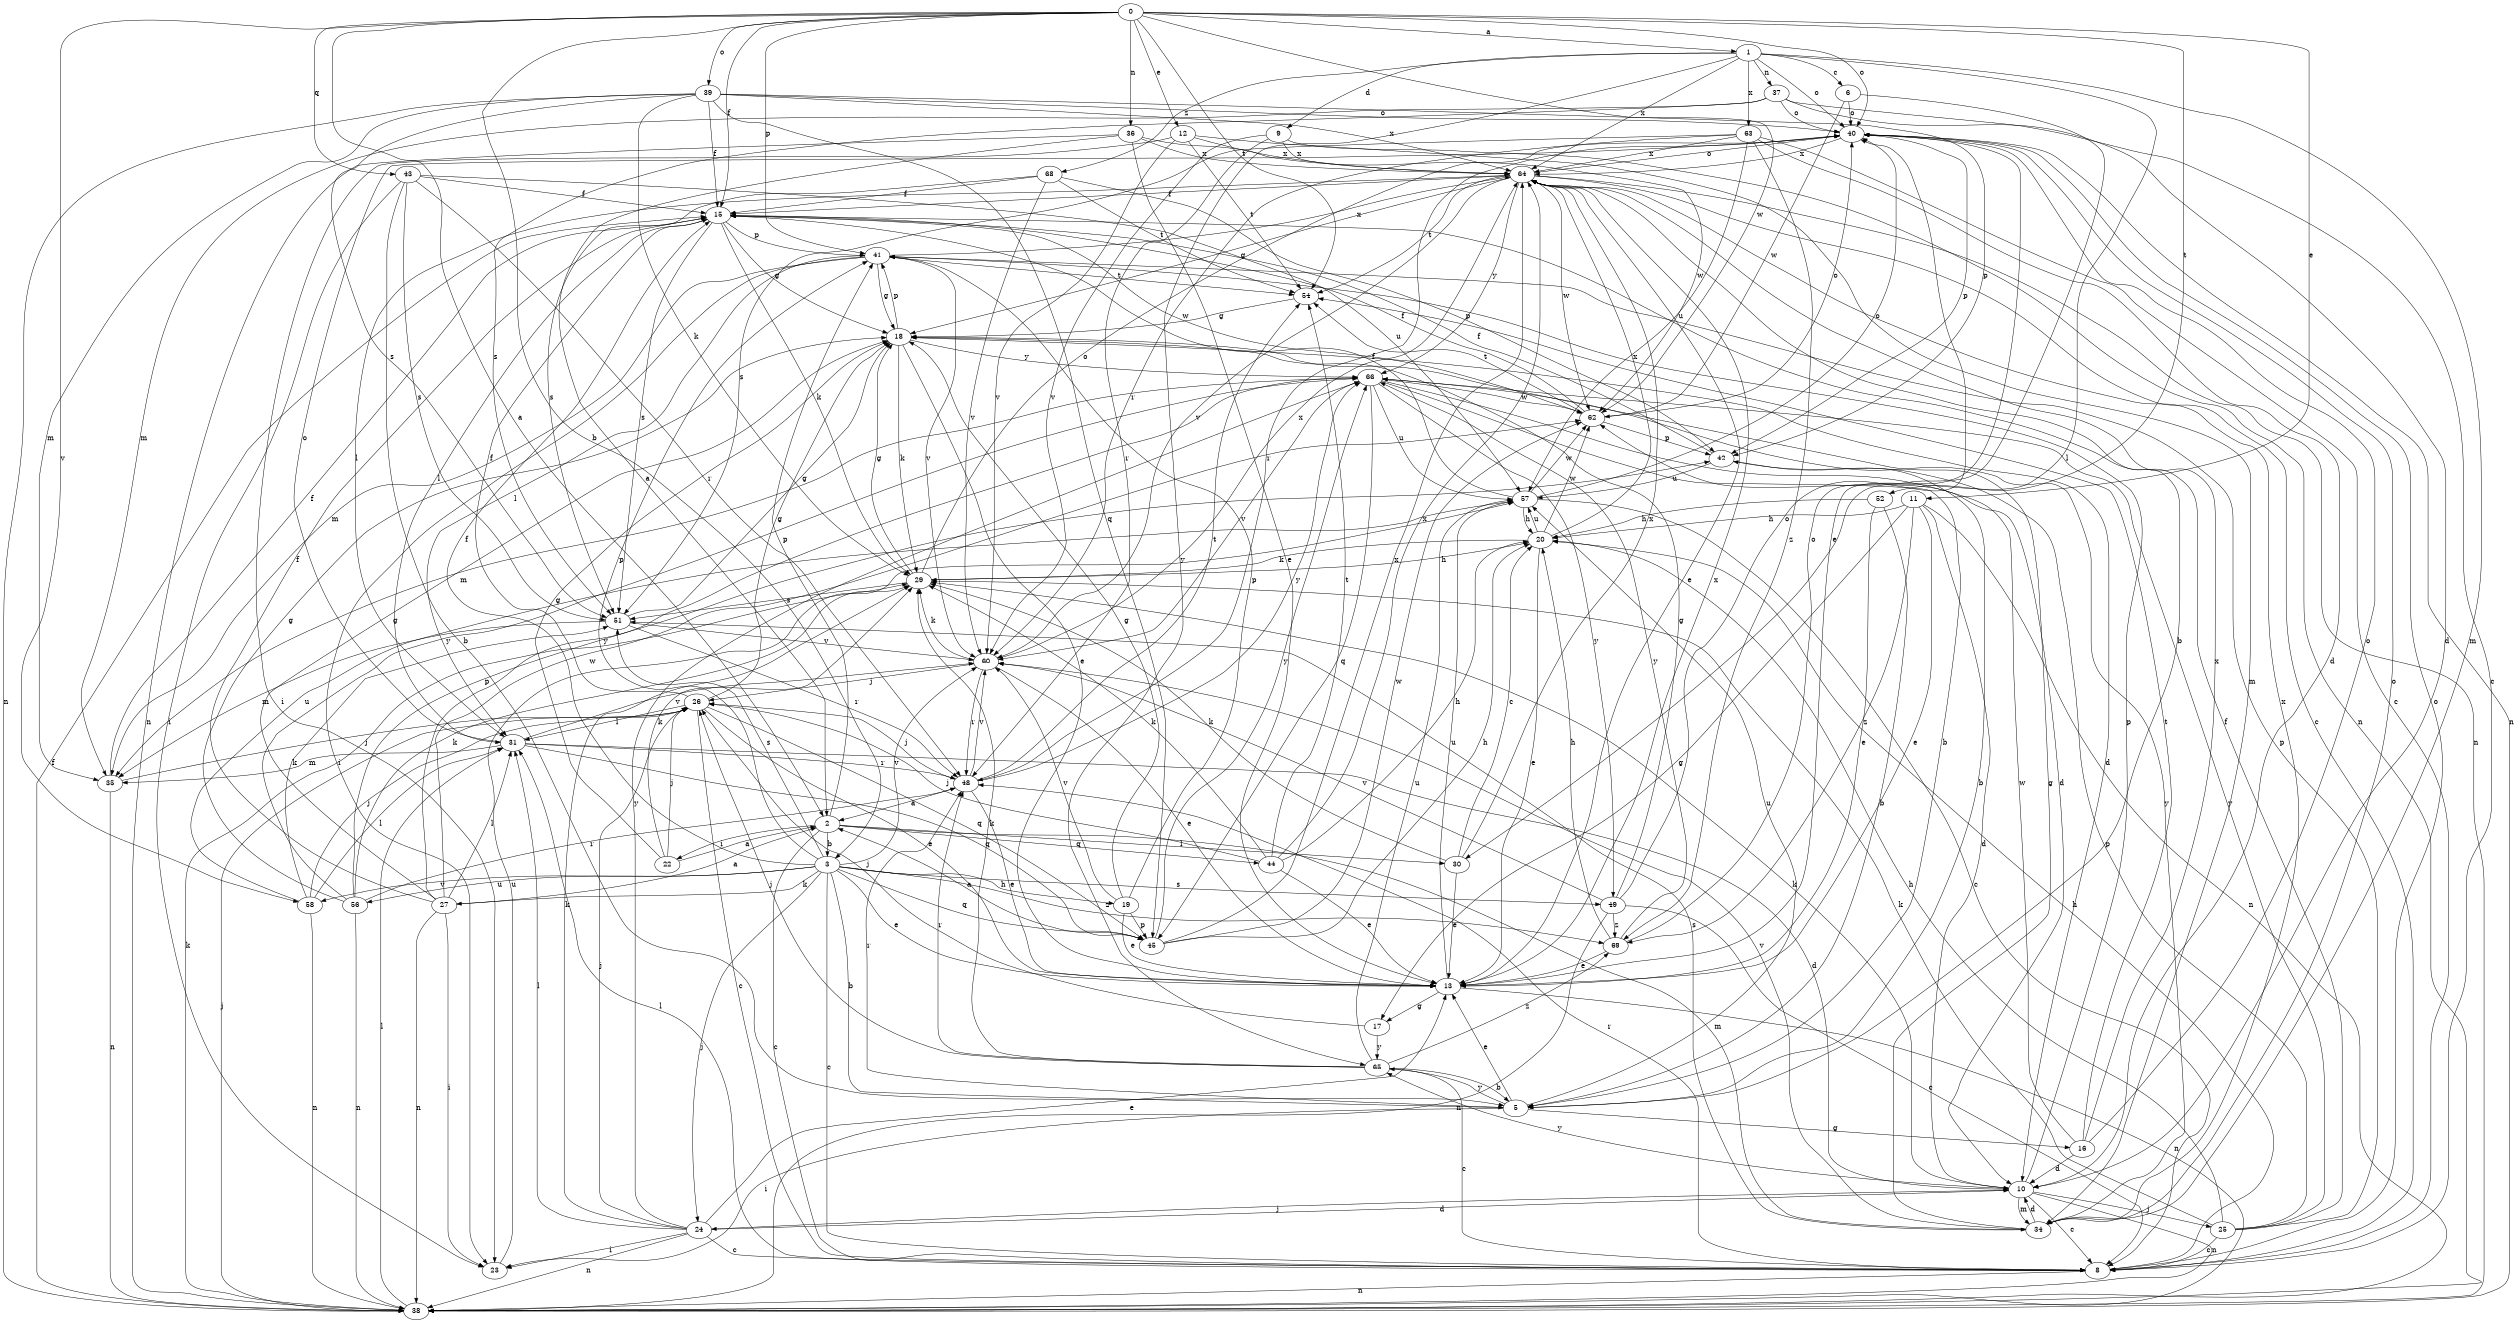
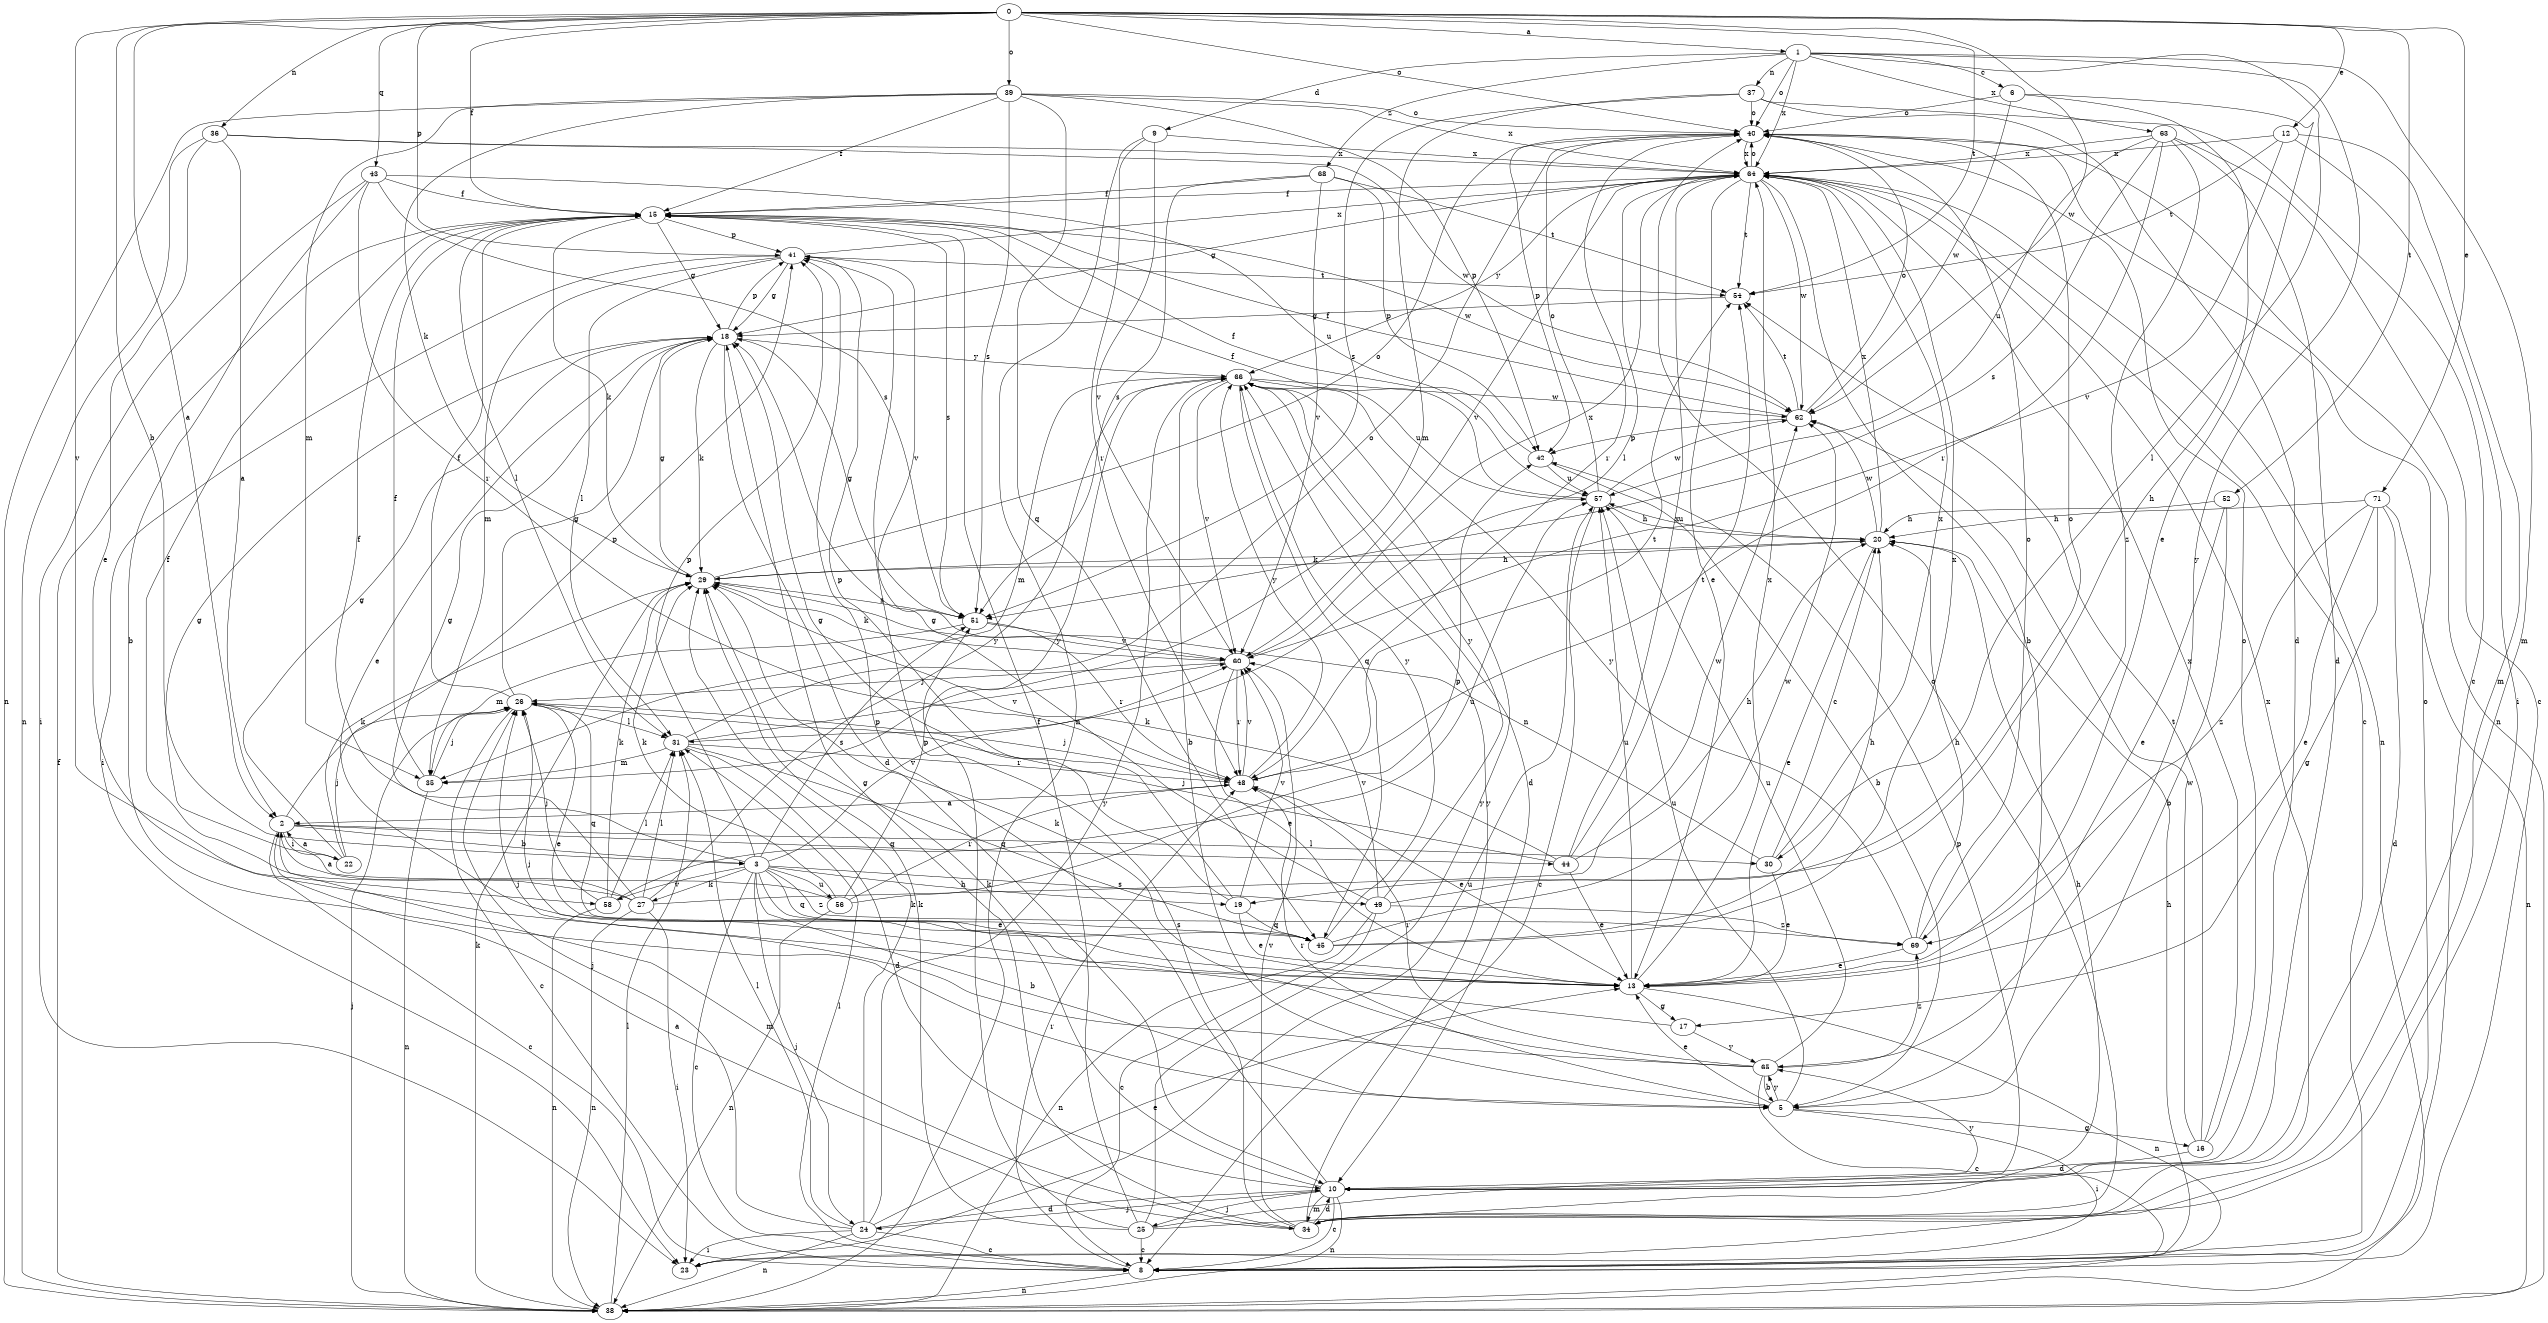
(1263, 206) -> (1777, 529)
(1914, 499) -> (2377, 499)
(1584, 589) -> (1454, 623)
(363, 681) -> (620, 730)
(1211, 723) -> (1526, 723)
none -> (1999, 744)
(988, 901) -> (759, 1074)
(1143, 926) -> (1276, 926)
